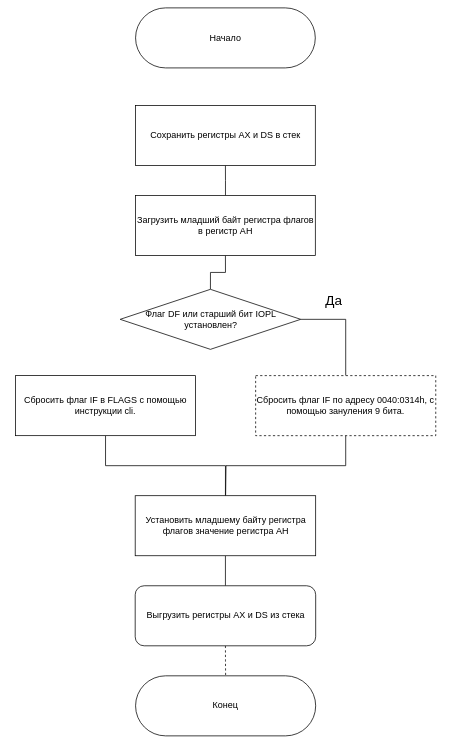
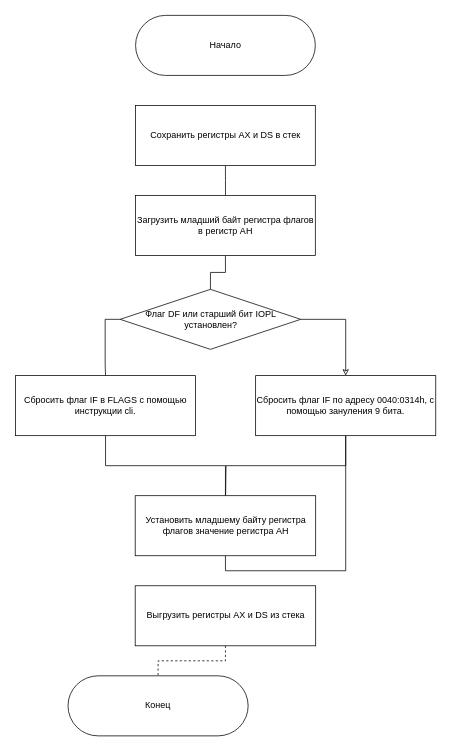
(225, 38) -> (225, 45)
(333, 300) -> none
none -> (105, 339)
(345, 371) -> (345, 369)
(345, 405) -> (345, 405)
(225, 576) -> (335, 570)
(225, 615) -> (225, 615)
(225, 705) -> (158, 705)
